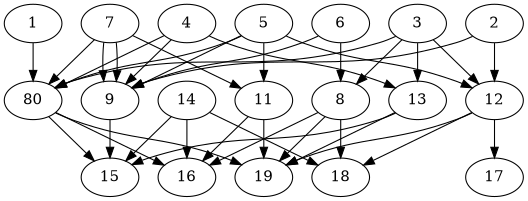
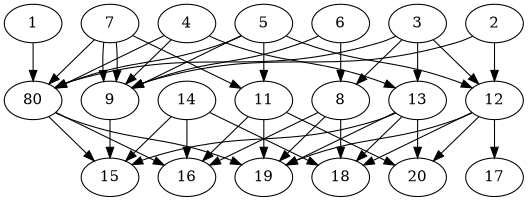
none -> (388, 130)
none -> (418, 177)
